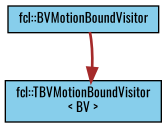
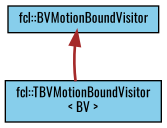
(92, 50) -> (74, 63)
